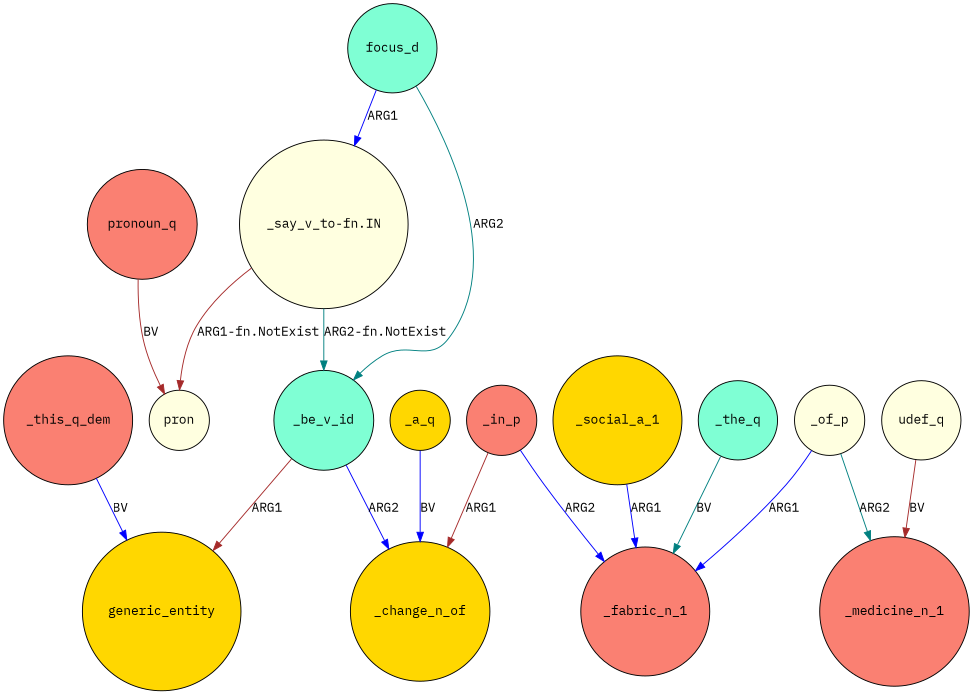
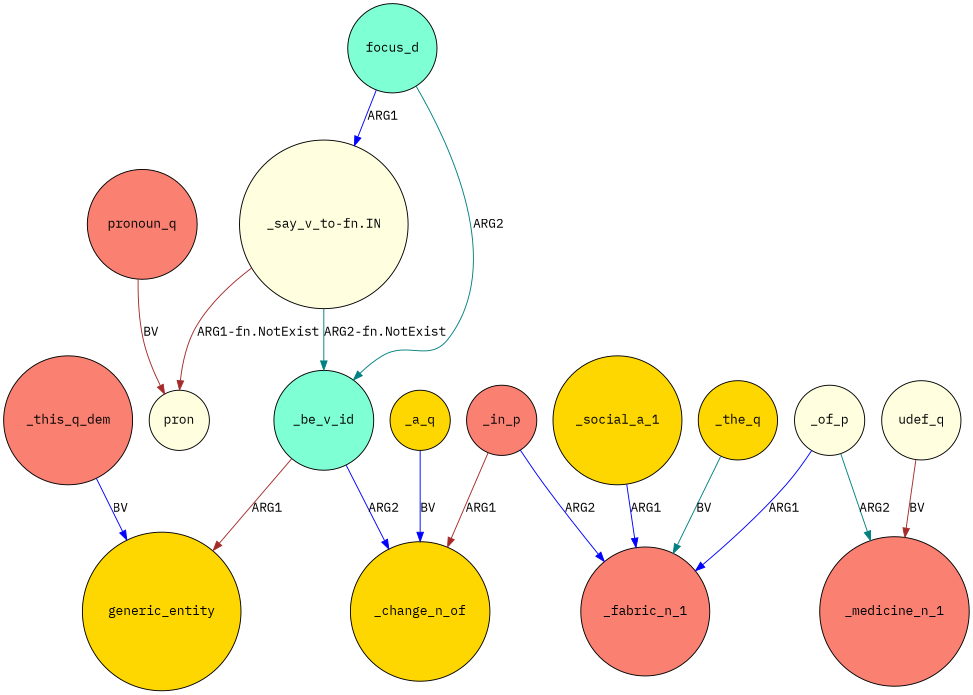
(738, 420) -> (738, 420)
